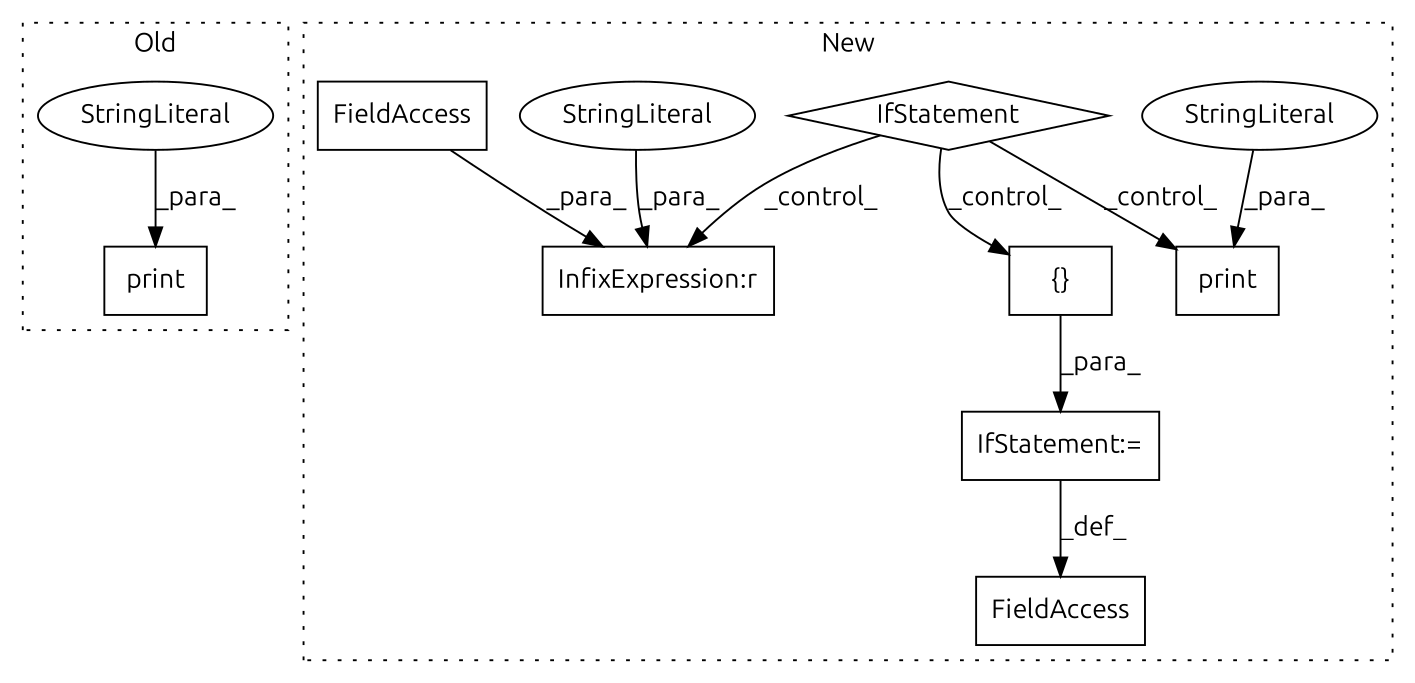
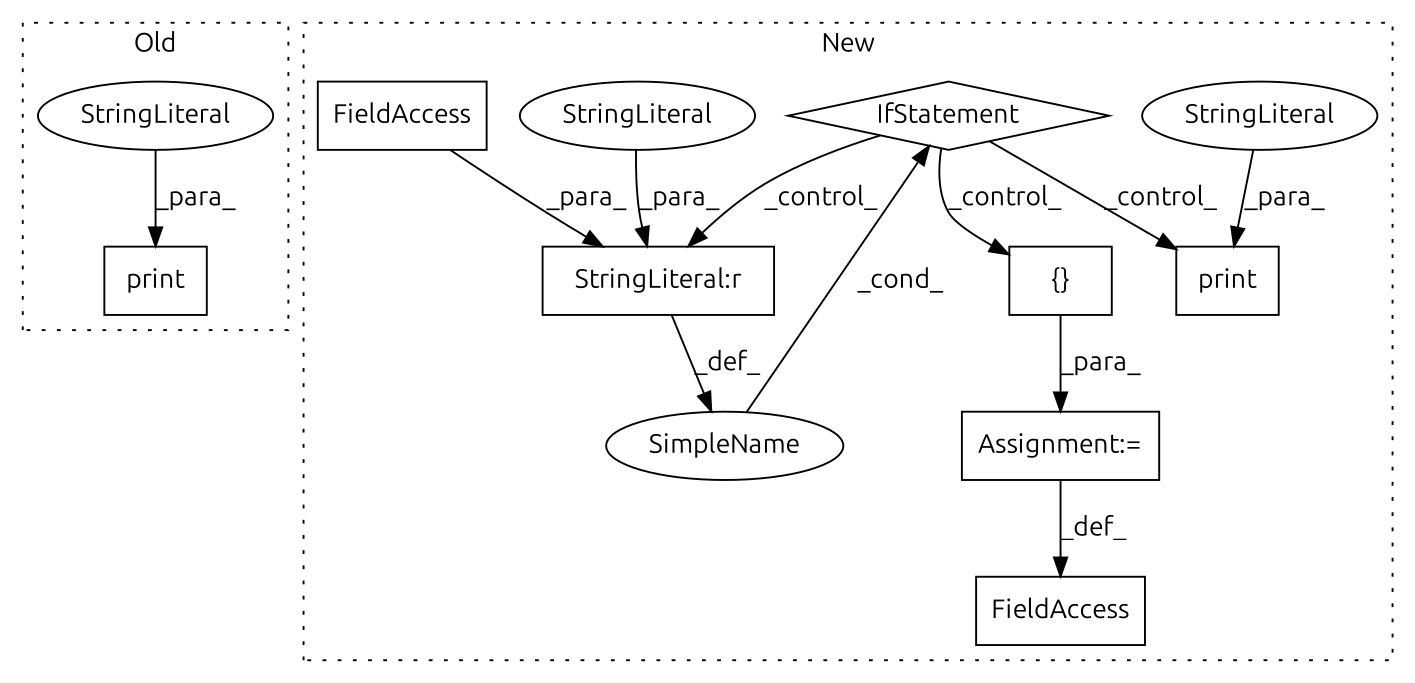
(658, 281) -> (658, 281)
none -> (725, 446)
(1061, 446) -> (1061, 446)
